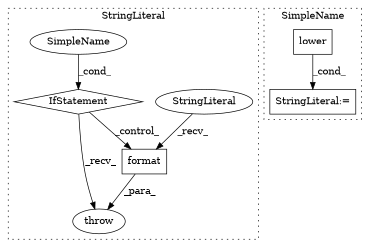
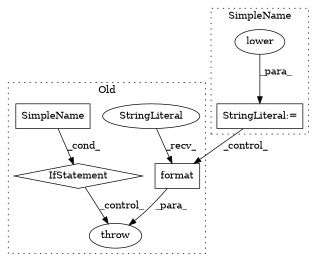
(133, 16) -> (107, 90)
(78, 42) -> (53, 116)
(313, 42) -> (260, 42)
(329, 72) -> (276, 72)
(108, 128) -> (221, 144)
(101, 162) -> (122, 206)
